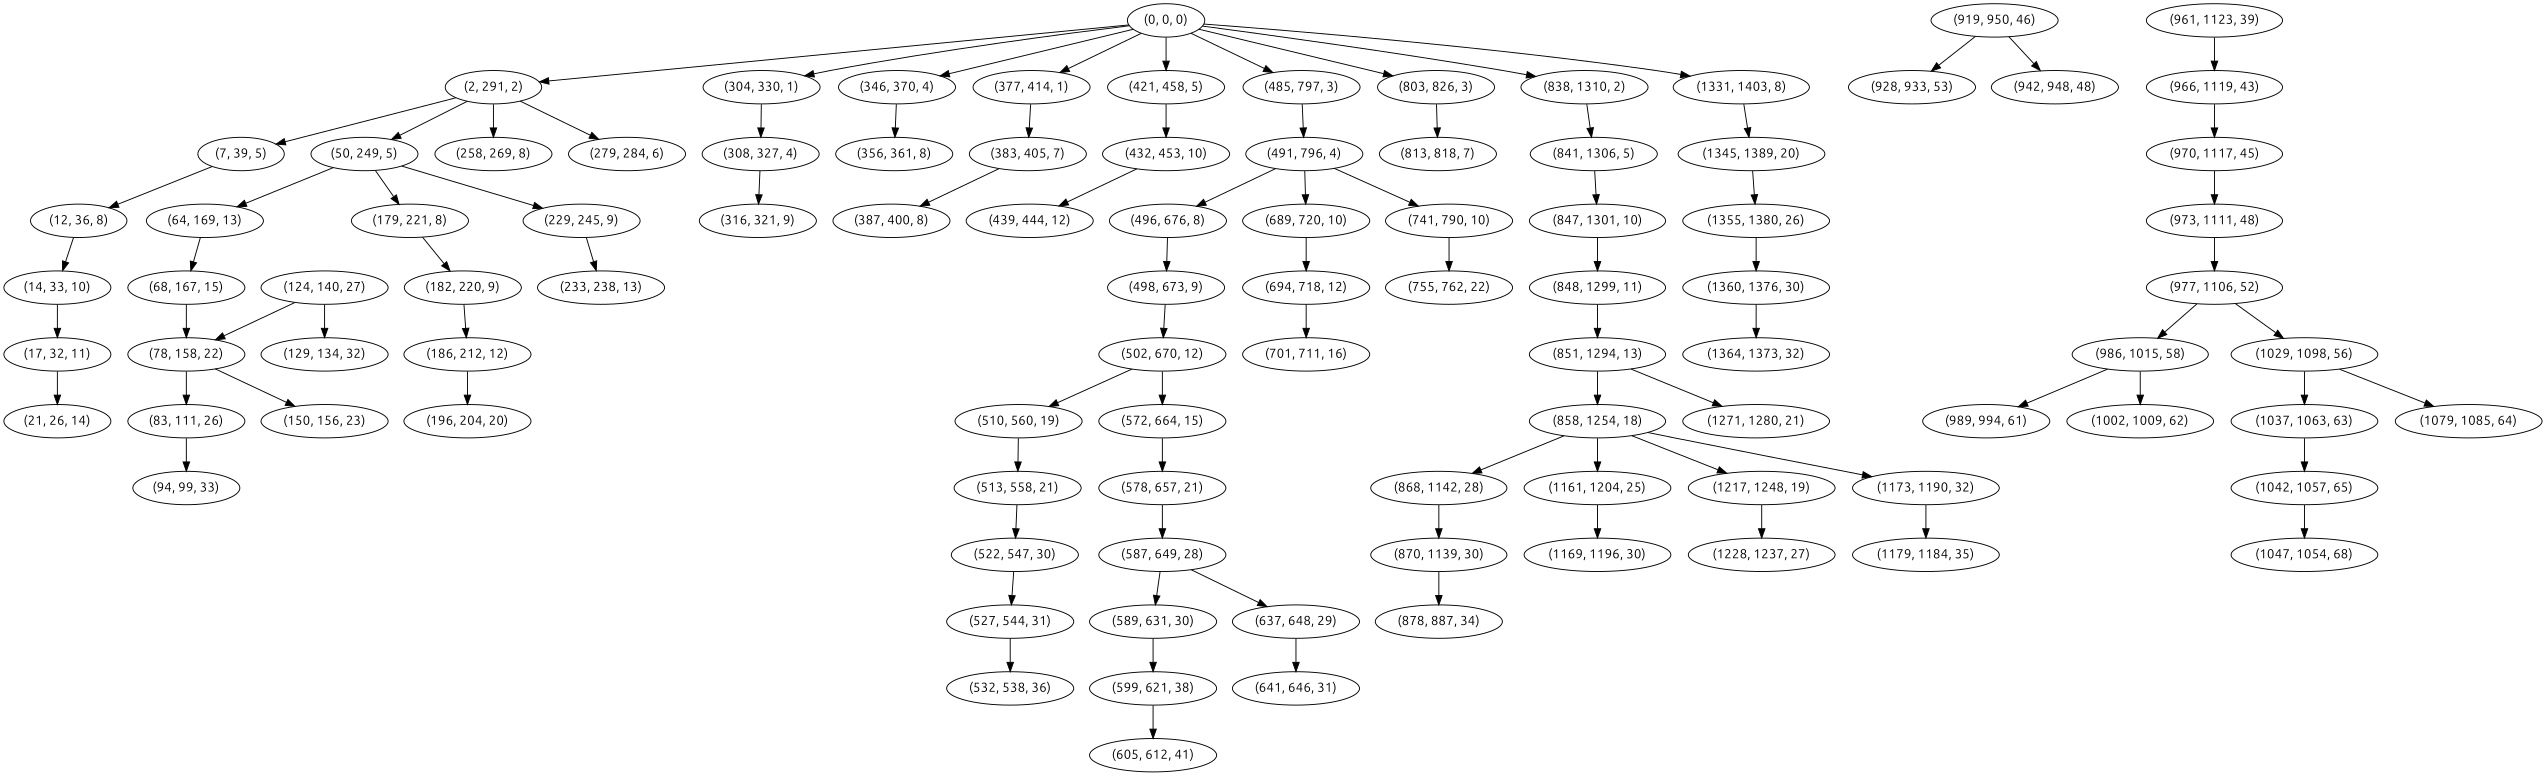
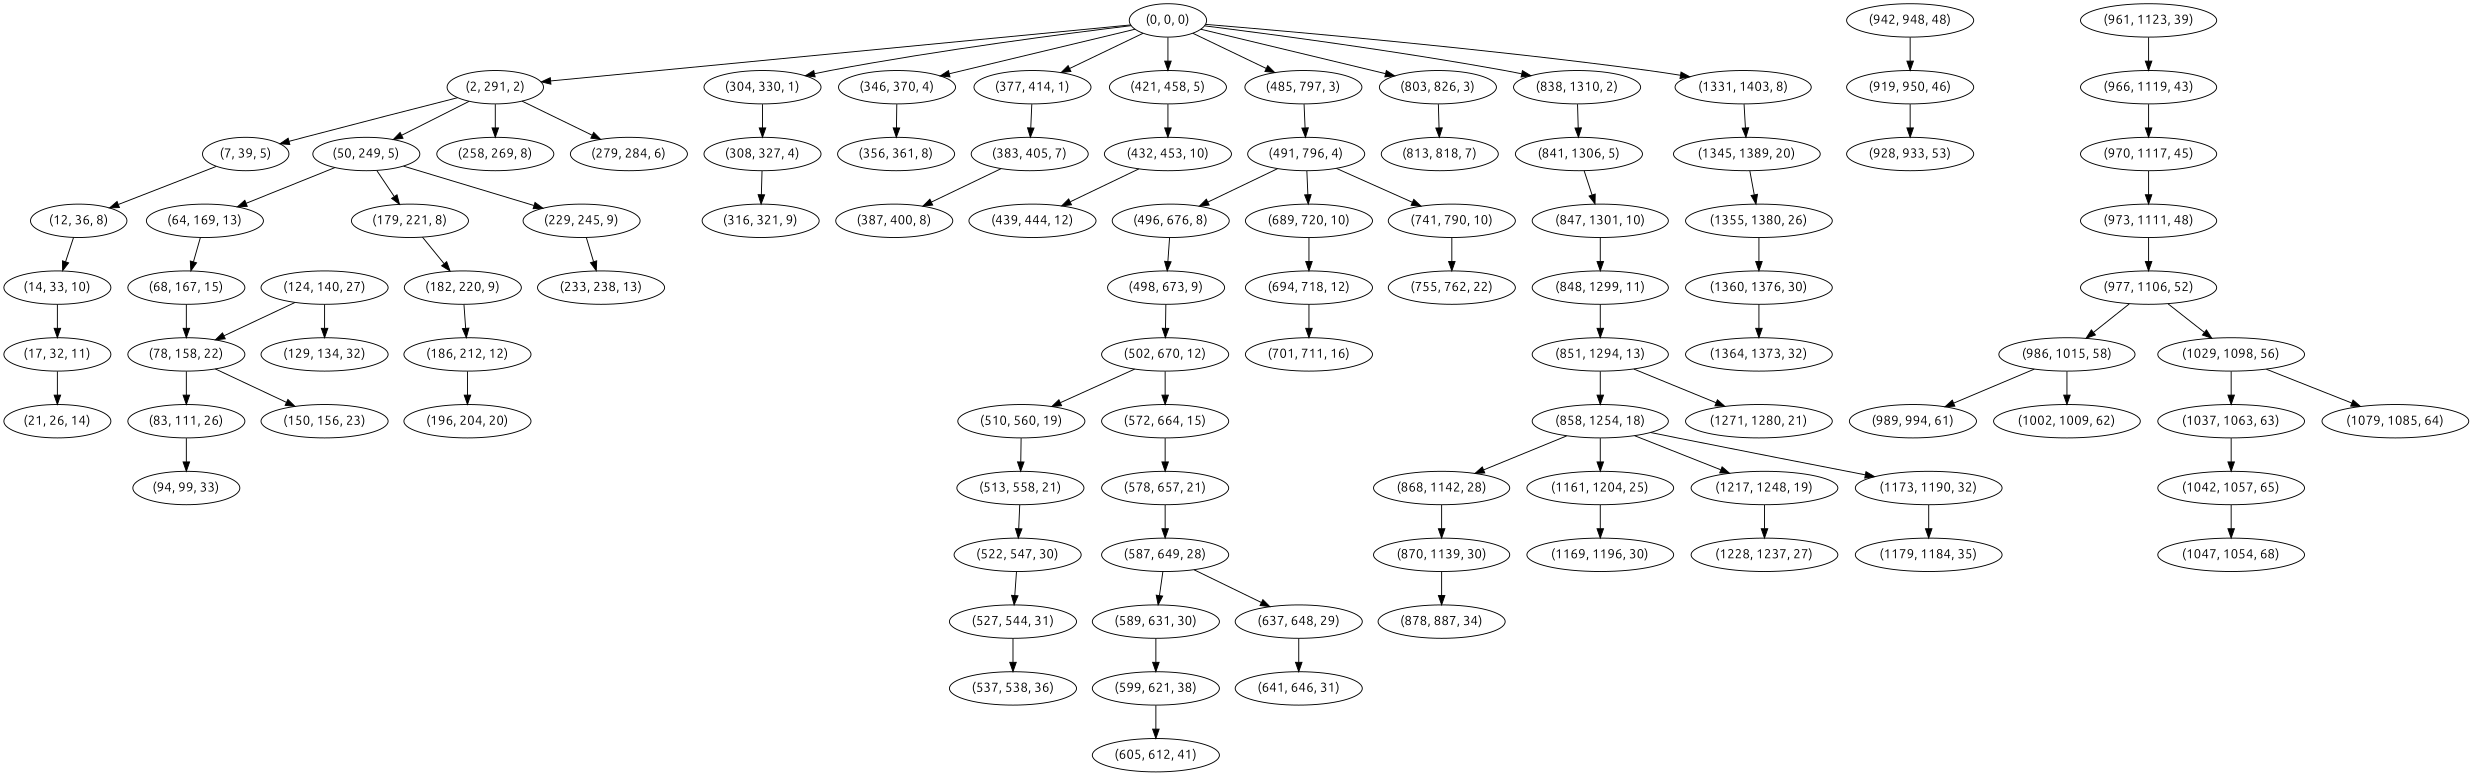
(2021, 50) -> (1910, 49)
(1010, 688) -> (1013, 688)
